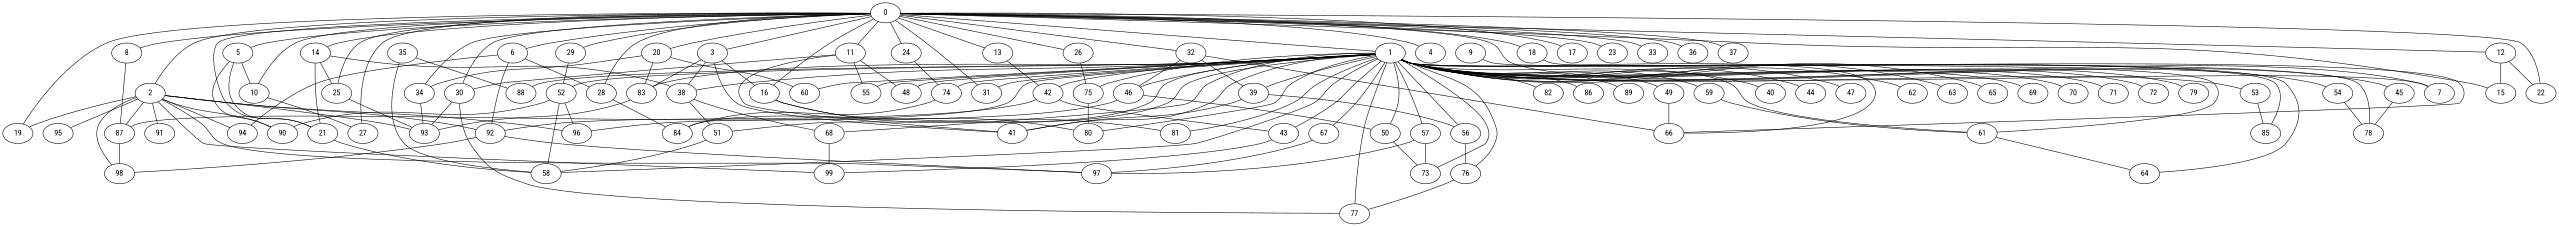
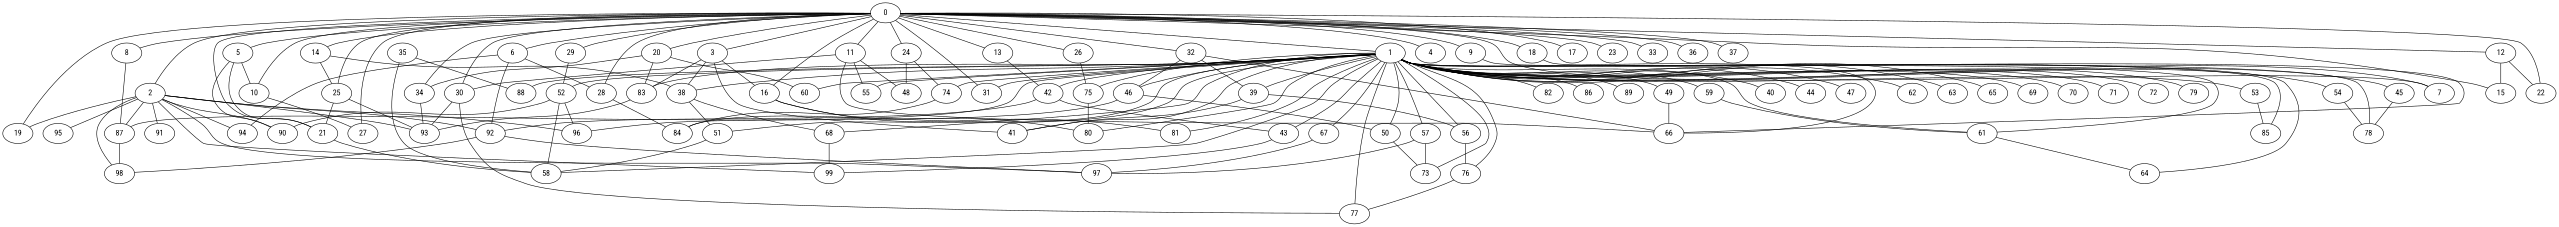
none -> (1181, 19)
(1146, 67) -> (906, 75)
(316, 93) -> (330, 113)
(741, 96) -> (1249, 123)
